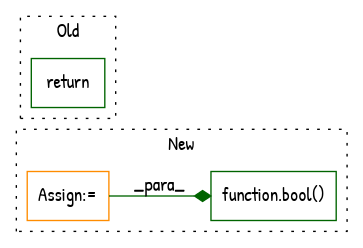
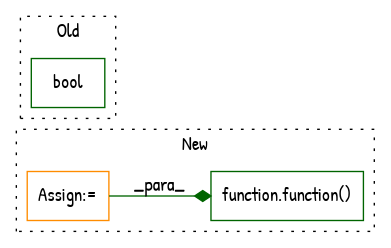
(68, 83) -> (68, 83)
(274, 196) -> (287, 196)
